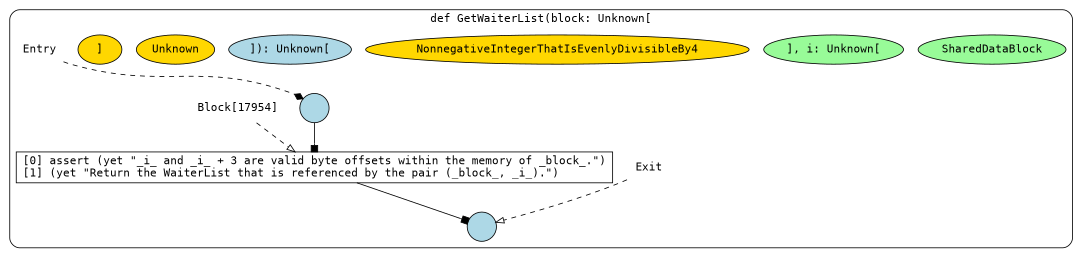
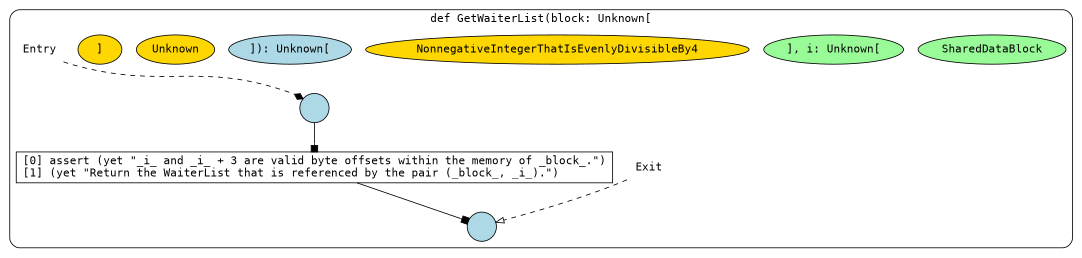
(238, 108) -> none
